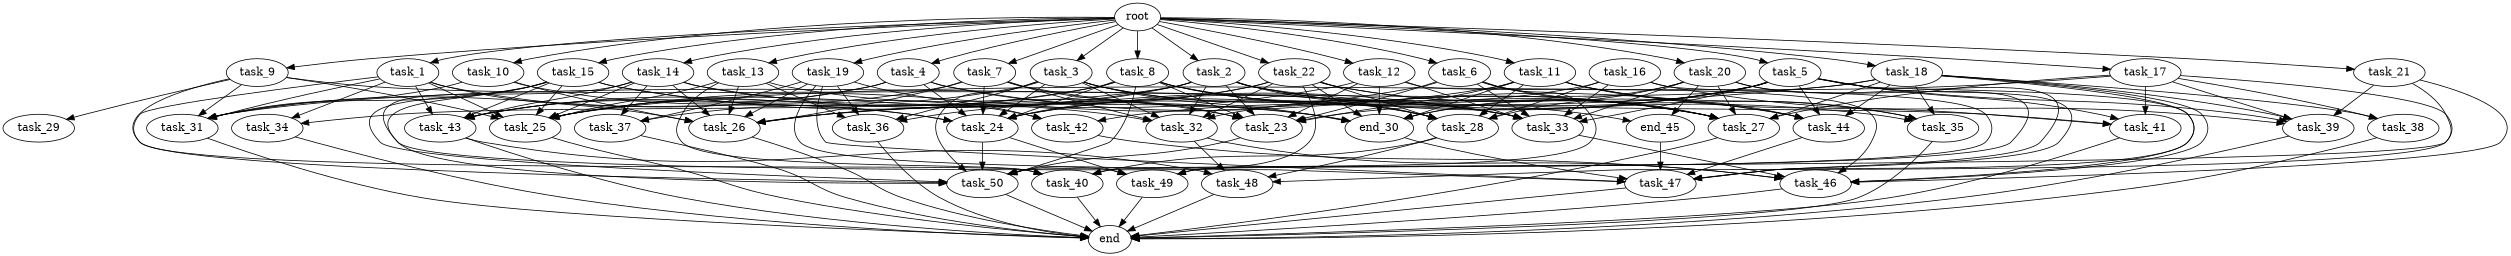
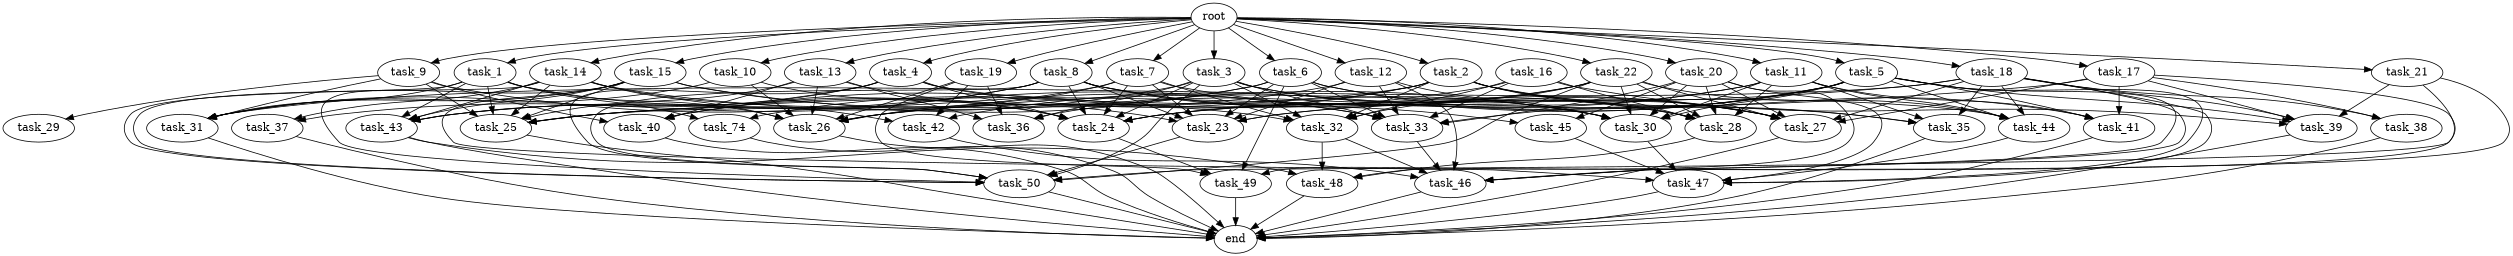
(1237, 97) -> none
(725, 102) -> none
(267, 128) -> (724, 128)
(1379, 128) -> (1636, 128)
(1660, 128) -> (1551, 128)
(982, 152) -> (579, 128)
(1235, 156) -> (971, 102)
(1192, 163) -> none
(968, 211) -> none
